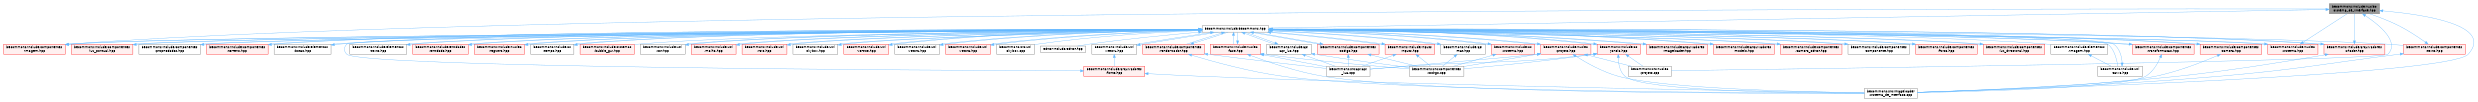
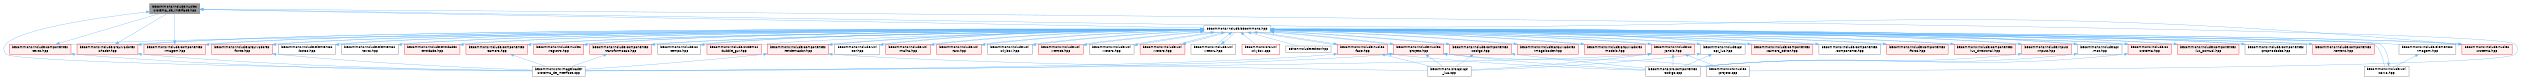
(1016, 49) -> (1261, 49)
(1377, 61) -> none
(1114, 62) -> (736, 31)
